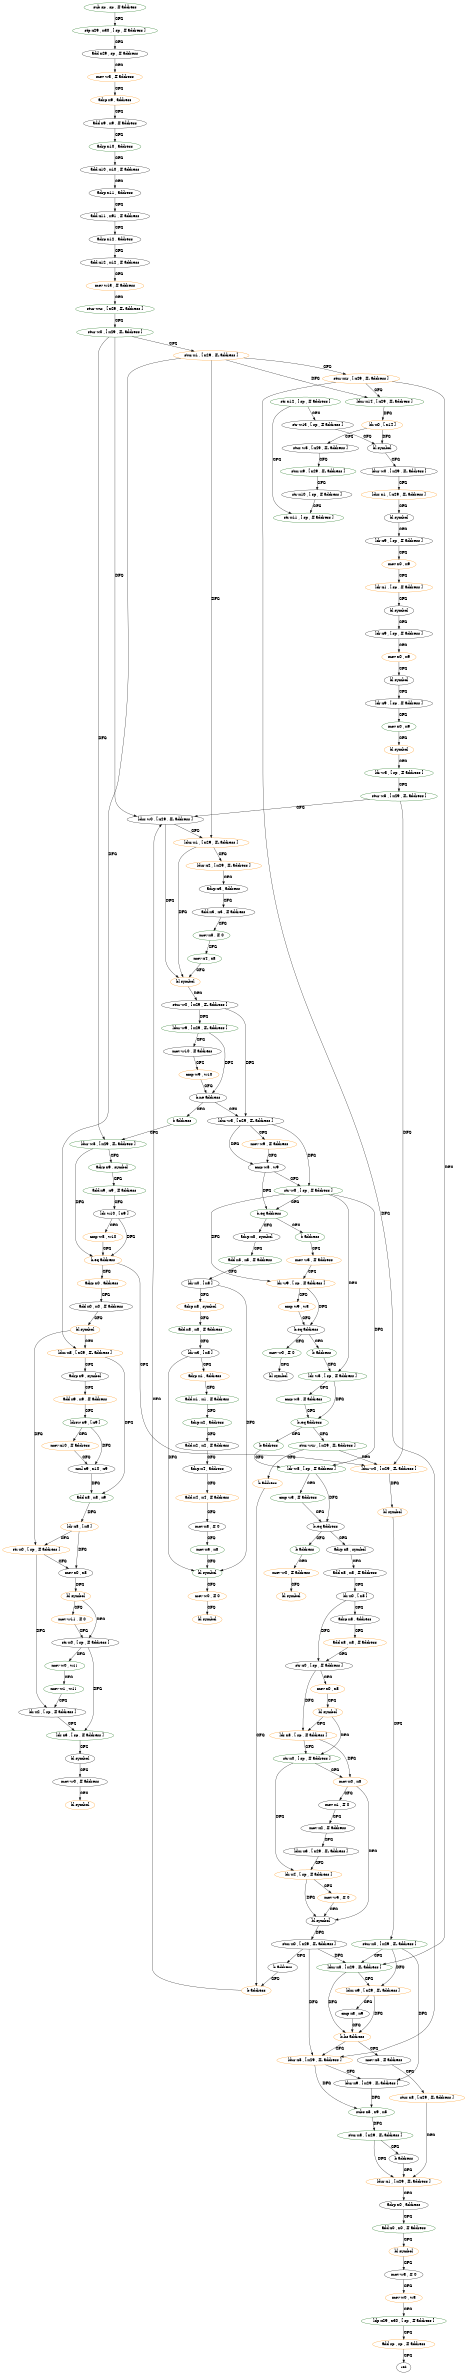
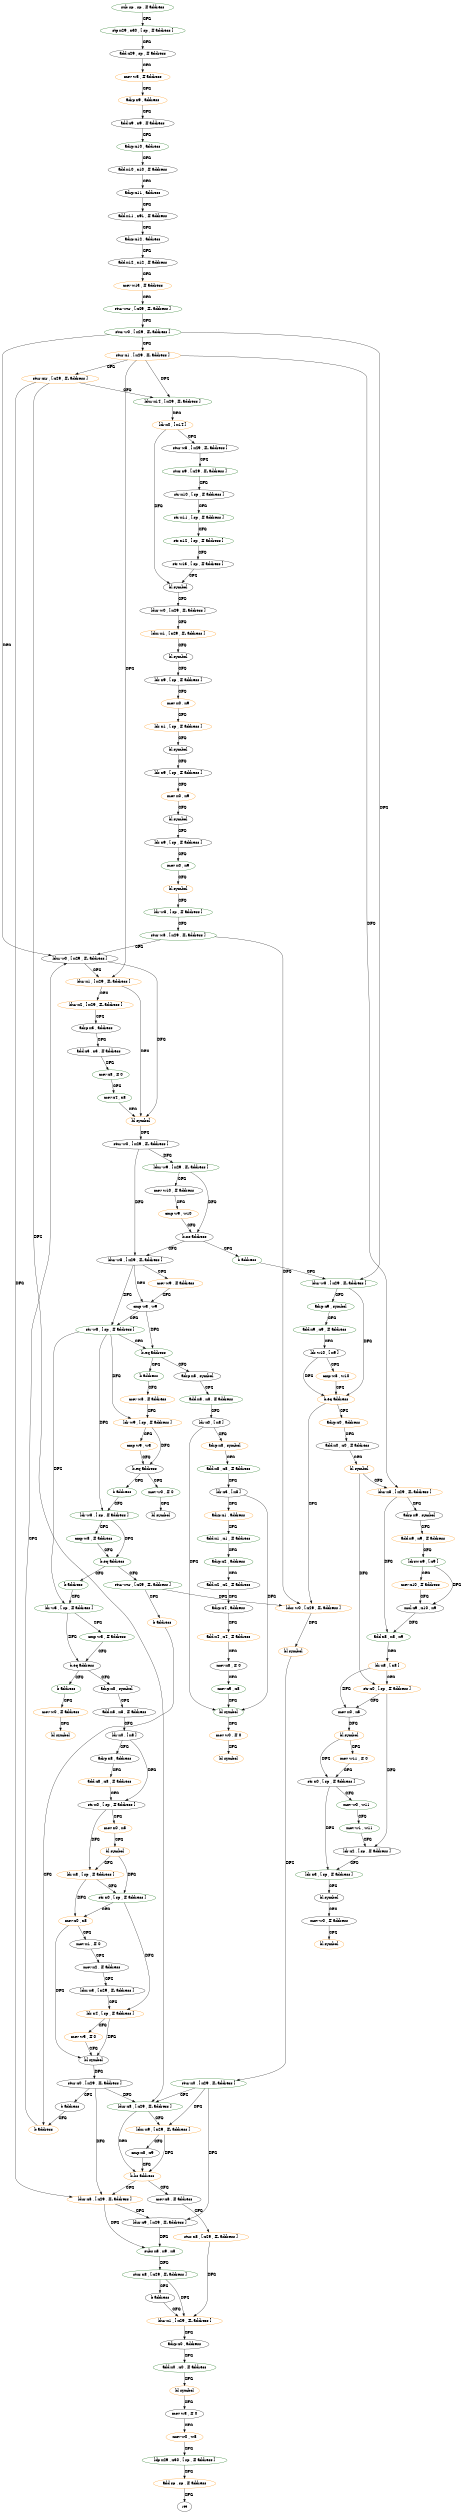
(273, 459) -> (199, 528)
